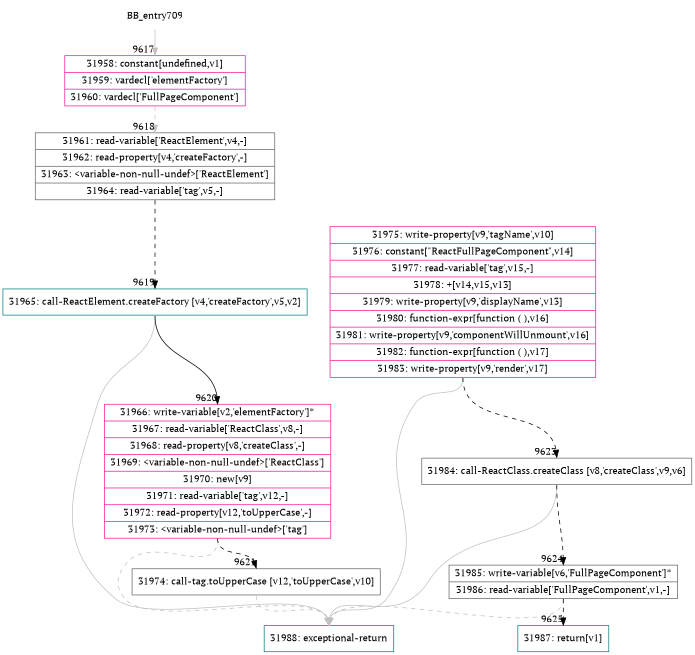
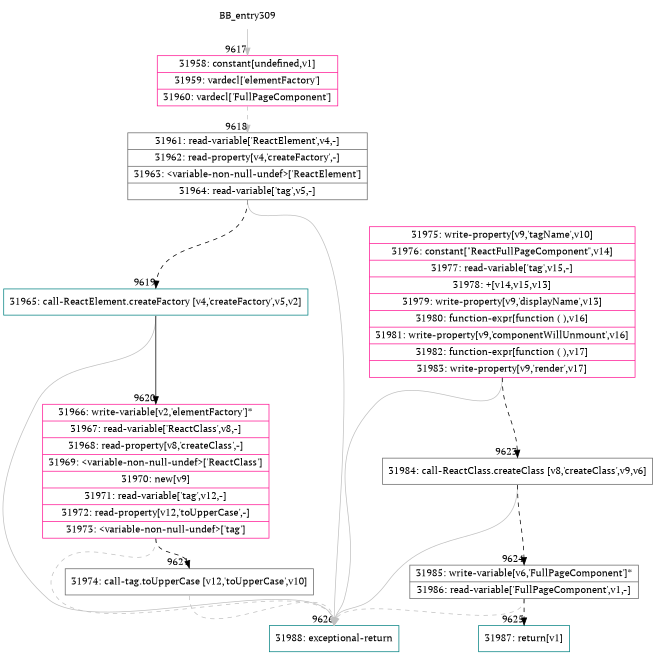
(155, 16) -> (248, 16)
none -> (344, 380)
